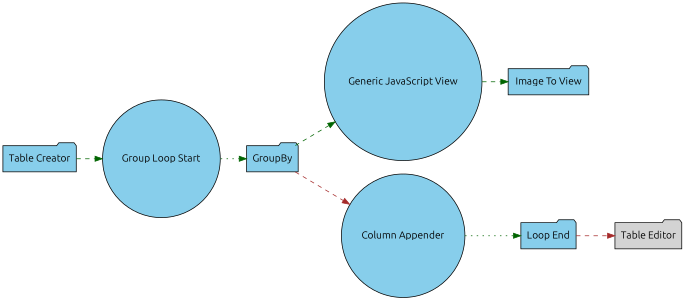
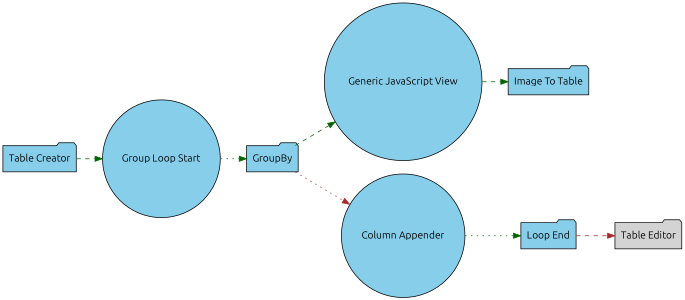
(548, 82) -> (548, 82)
(319, 186) -> (319, 186)
